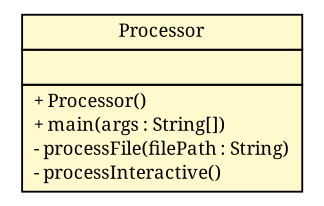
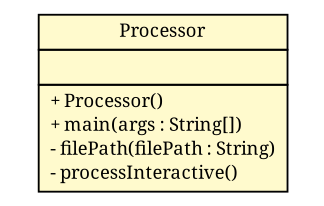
(162, 149) -> (163, 149)
